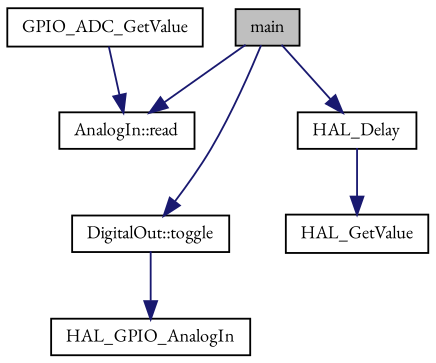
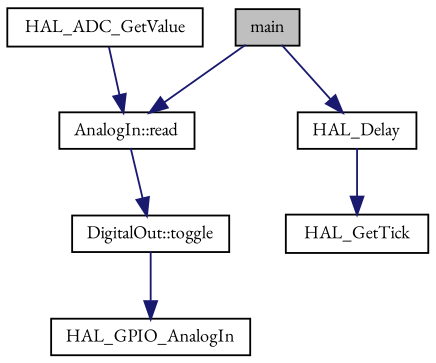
(105, 27) -> (105, 27)
(224, 126) -> (137, 173)
(357, 234) -> (357, 234)
